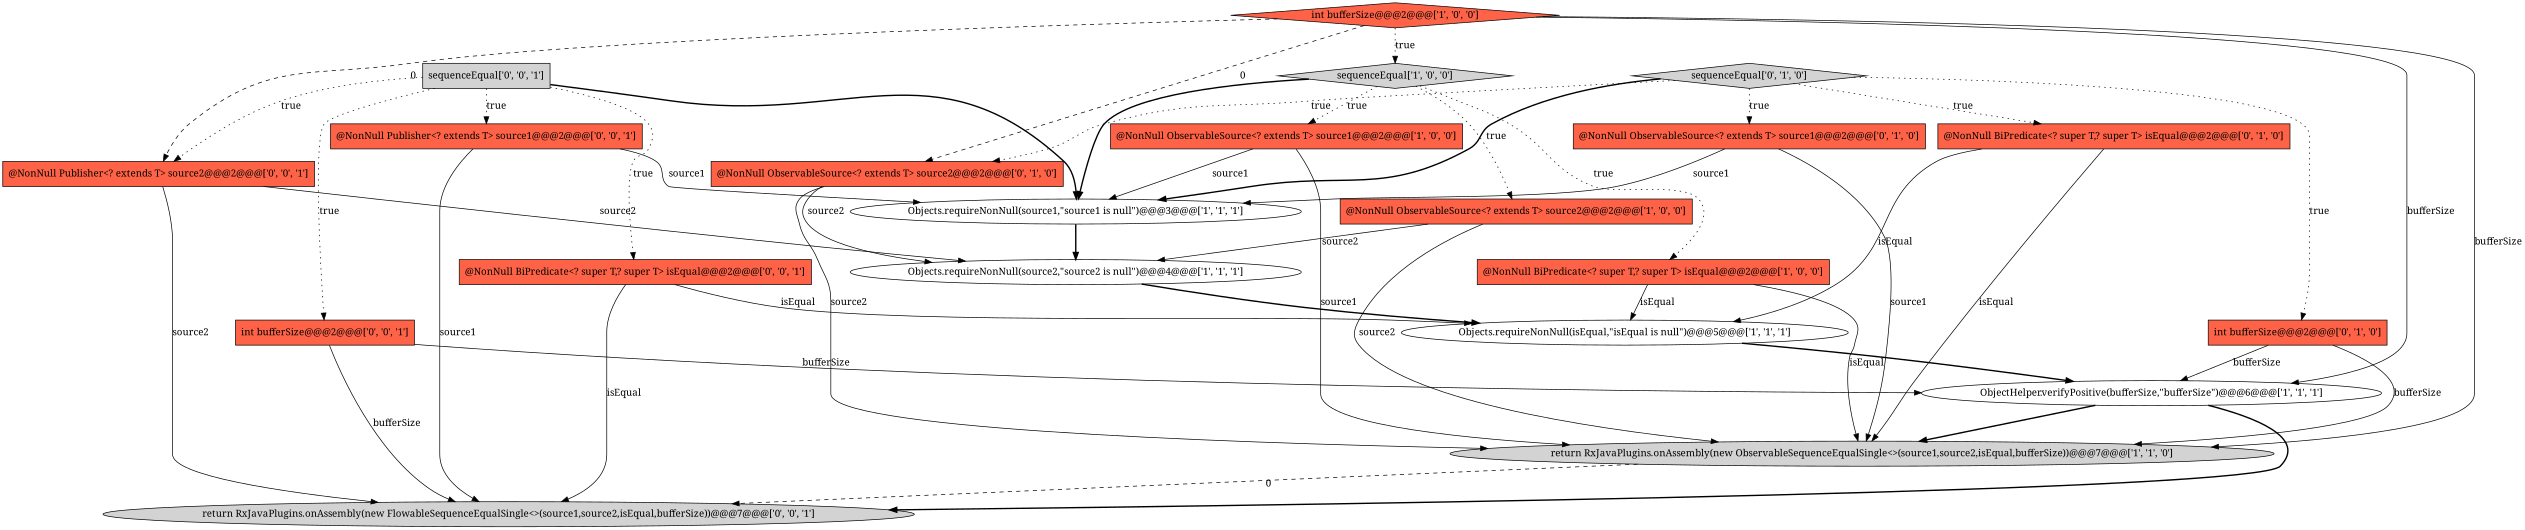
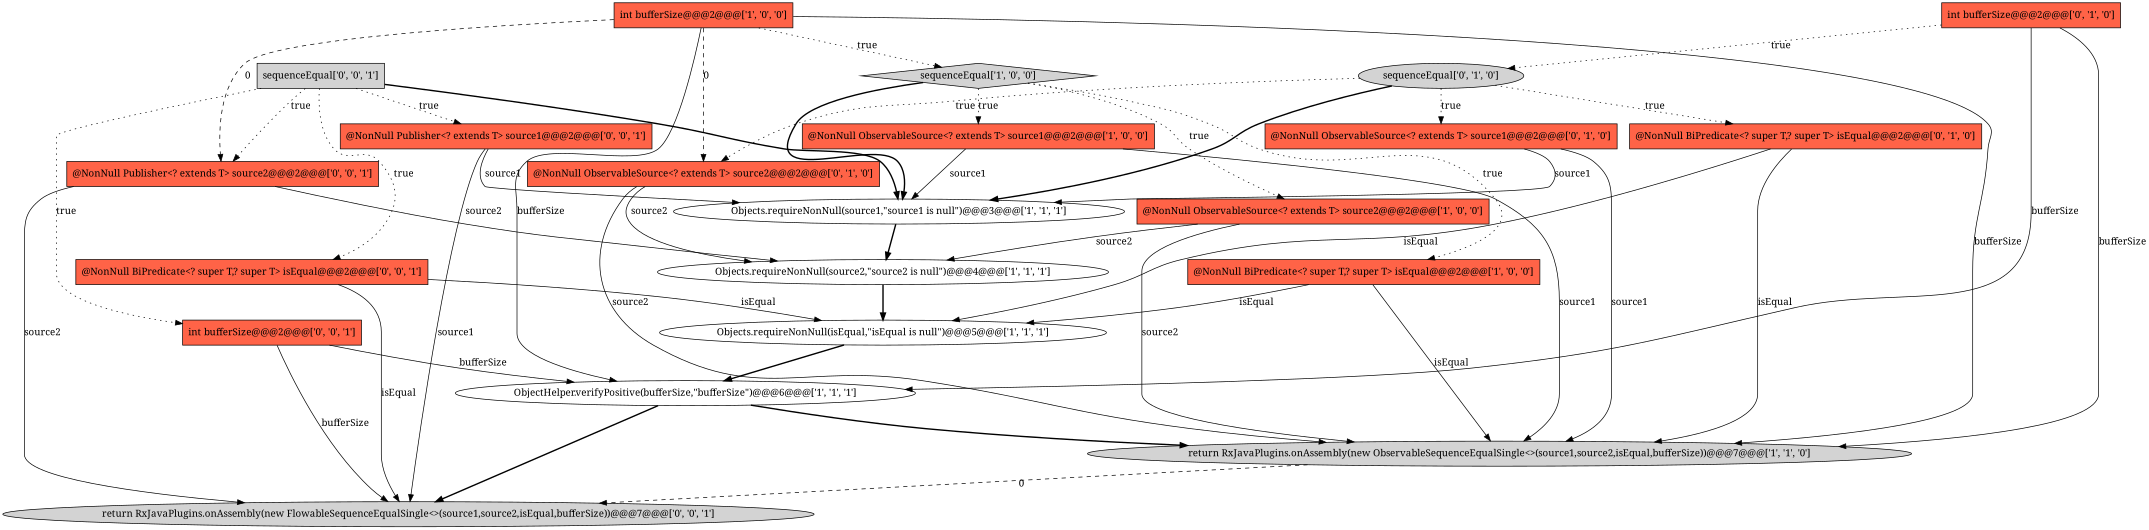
(1395, 15) -> (703, 15)
(1749, 76) -> (1441, 76)
(2176, 94) -> (1728, 46)
